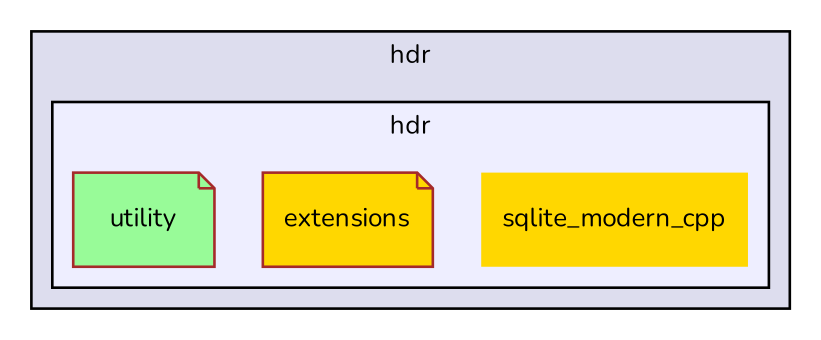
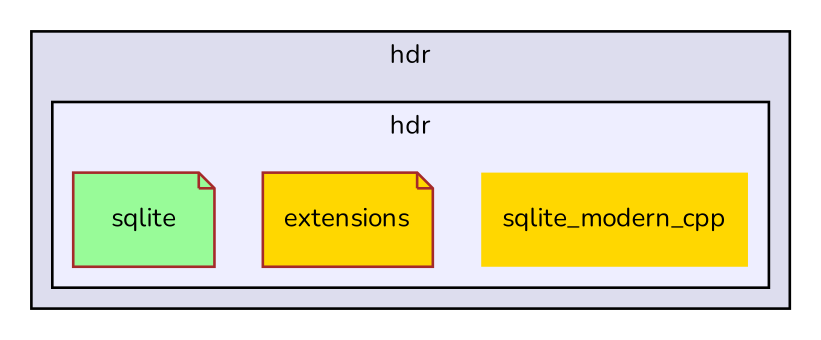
(144, 220) -> (144, 220)
